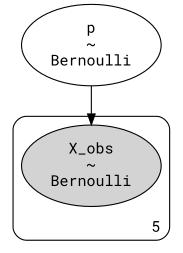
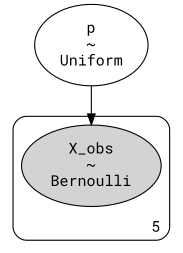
(91, 45) -> (91, 45)
